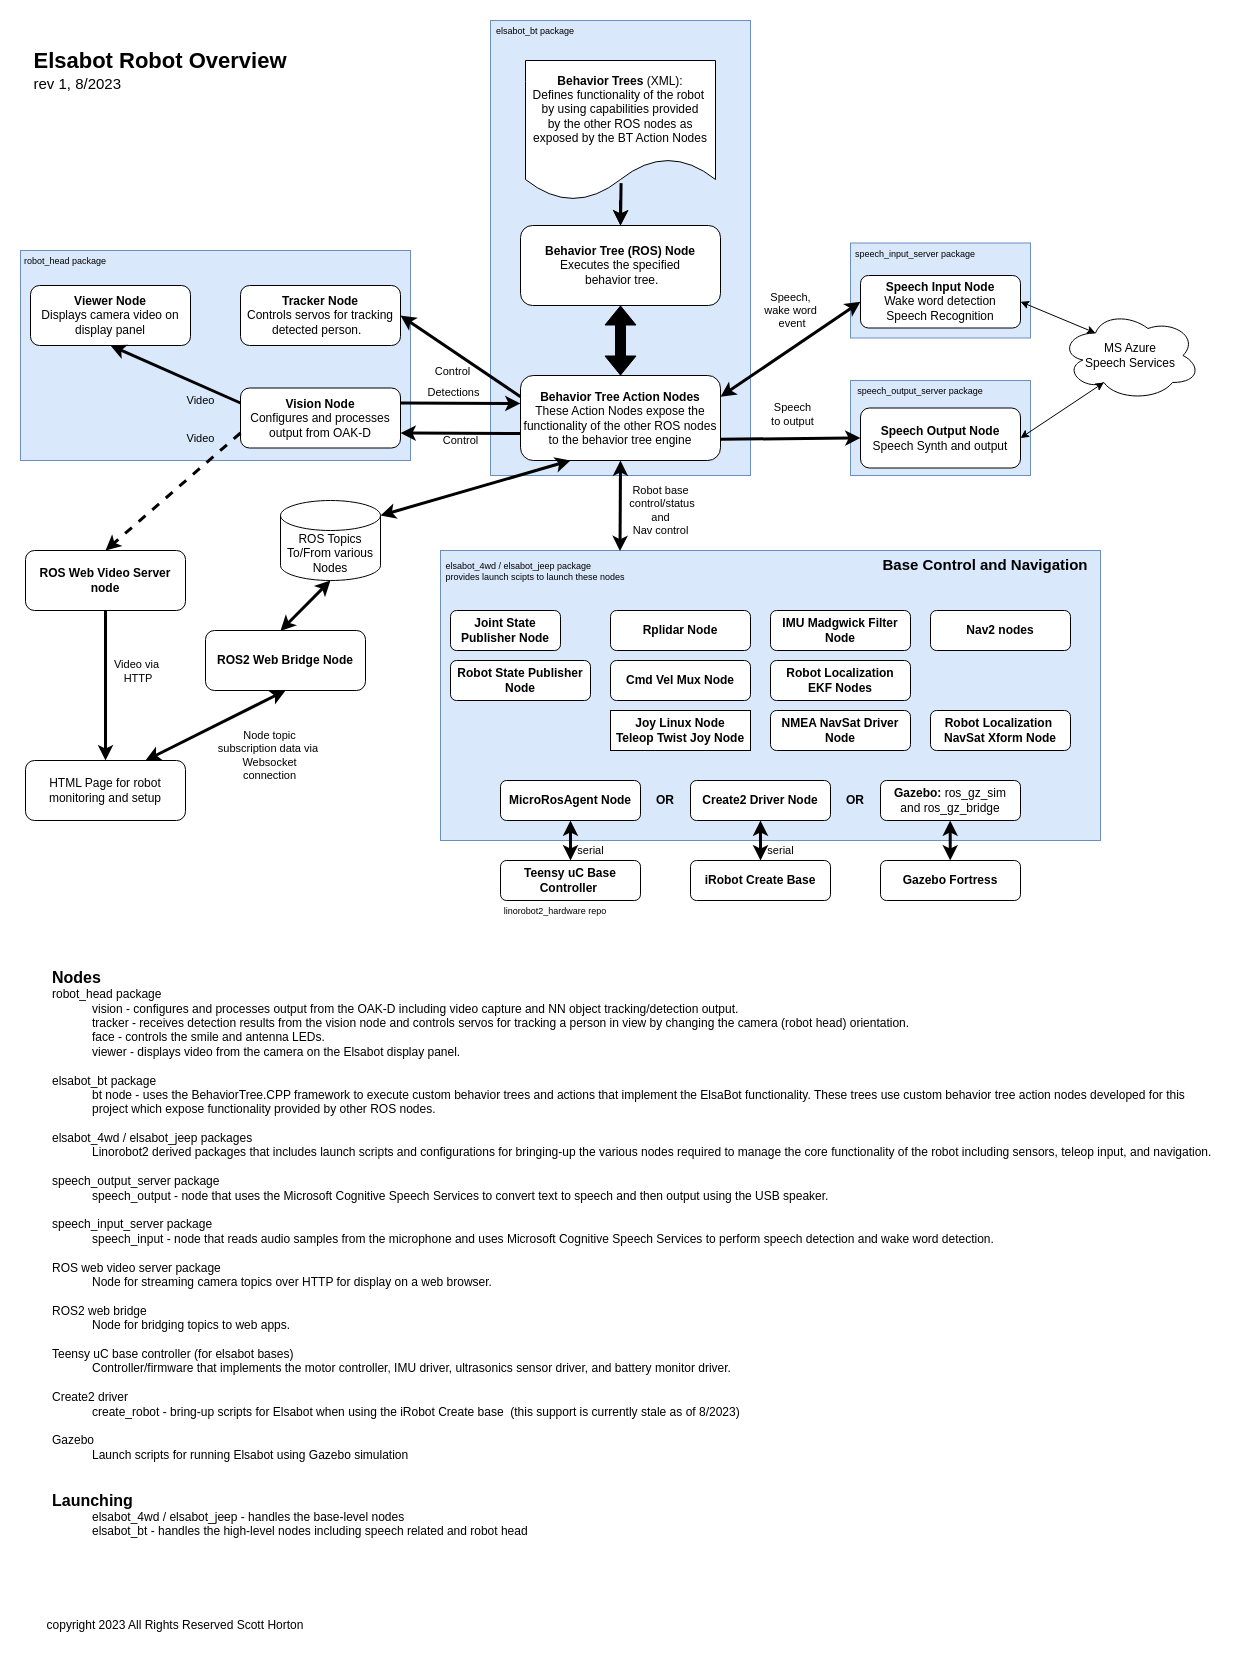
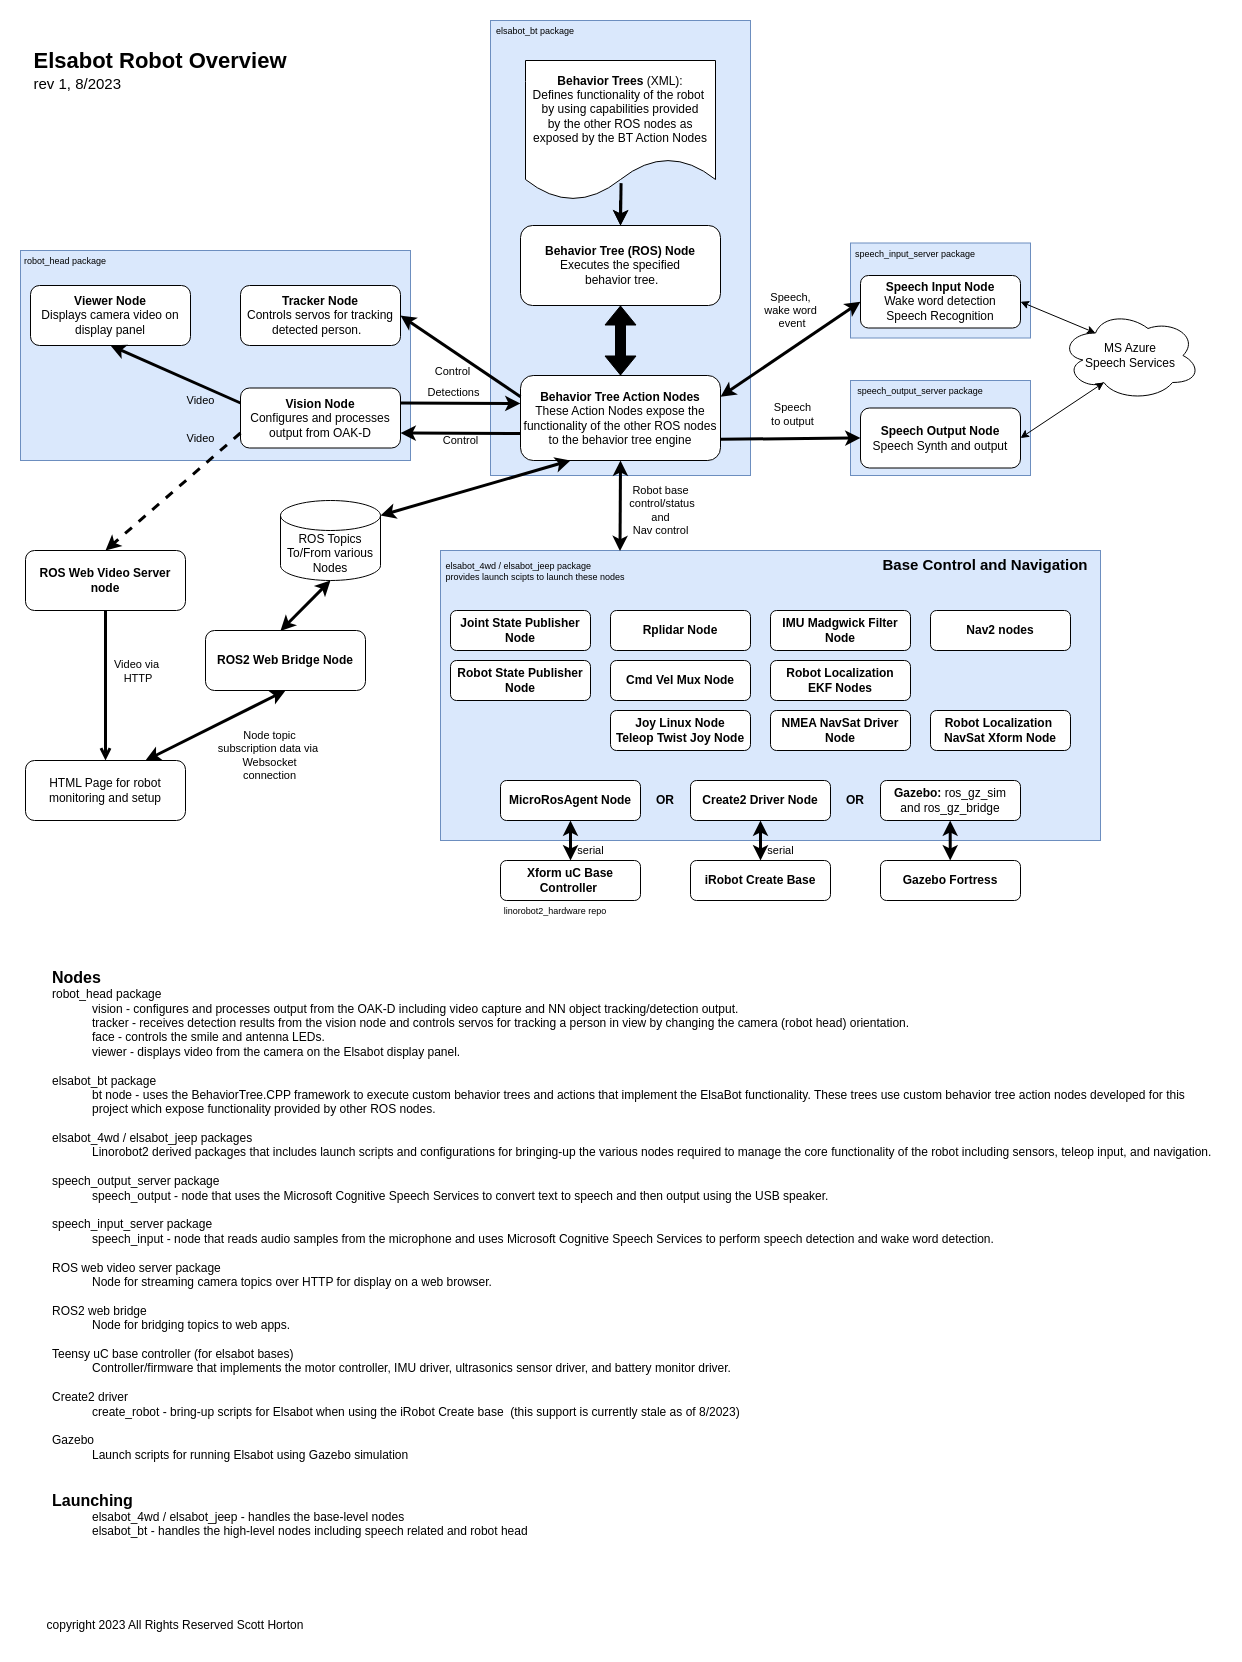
(506, 631) -> (521, 631)
(681, 731) -> (681, 731)
(106, 747) -> (106, 748)
(571, 881) -> (571, 881)
